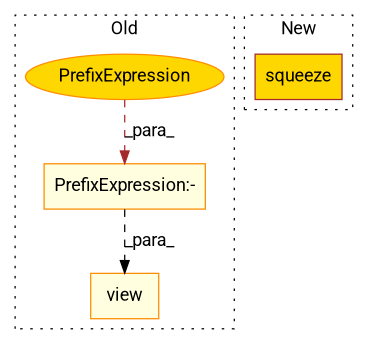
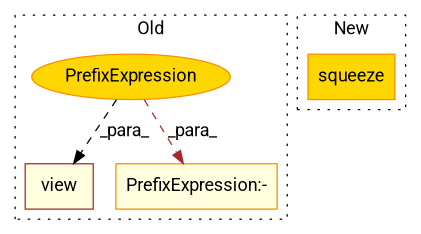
(299, 77) -> (351, 77)
(125, 235) -> (99, 126)
(125, 296) -> (59, 186)
